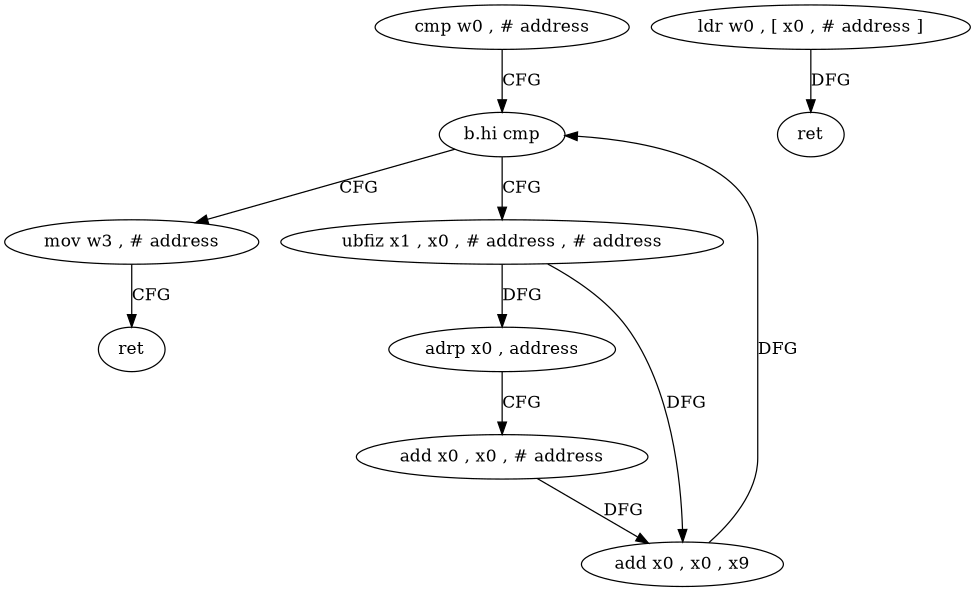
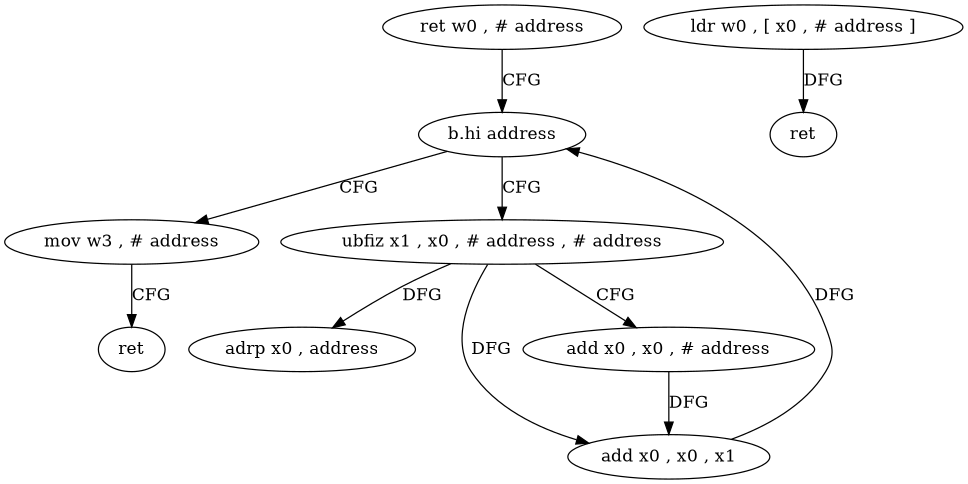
(502, 27) -> (502, 27)
(502, 135) -> (502, 135)
(502, 397) -> (580, 293)
(682, 564) -> (669, 457)
